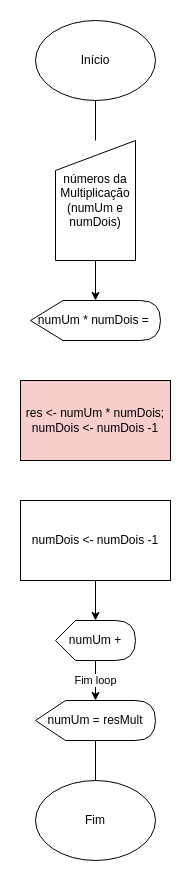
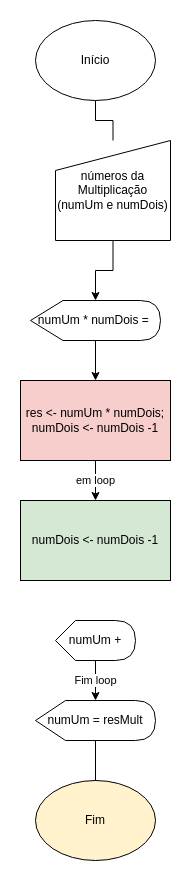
(96, 201) -> (113, 191)
none -> (96, 357)
none -> (96, 477)
(96, 541) -> (96, 541)
(96, 597) -> none
(96, 821) -> (96, 821)
